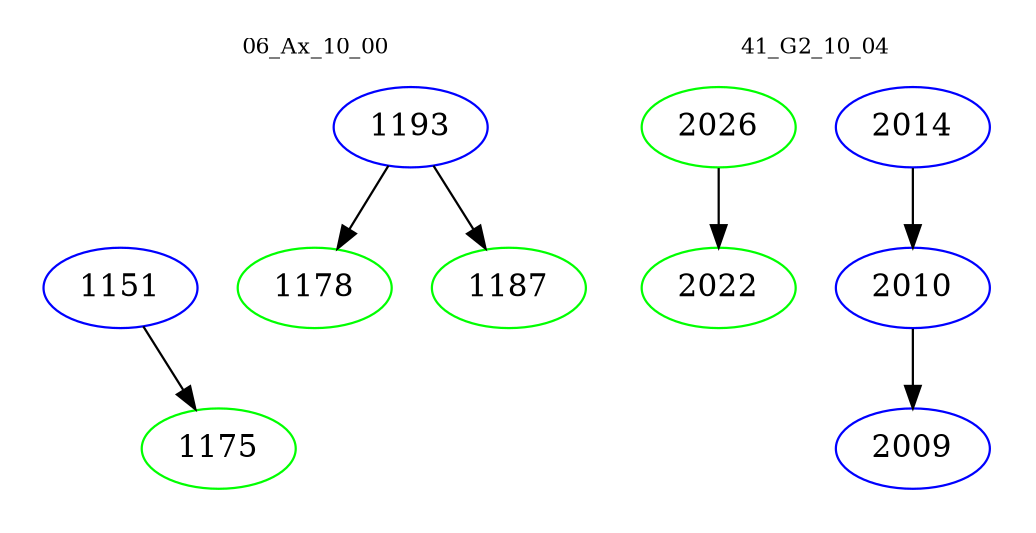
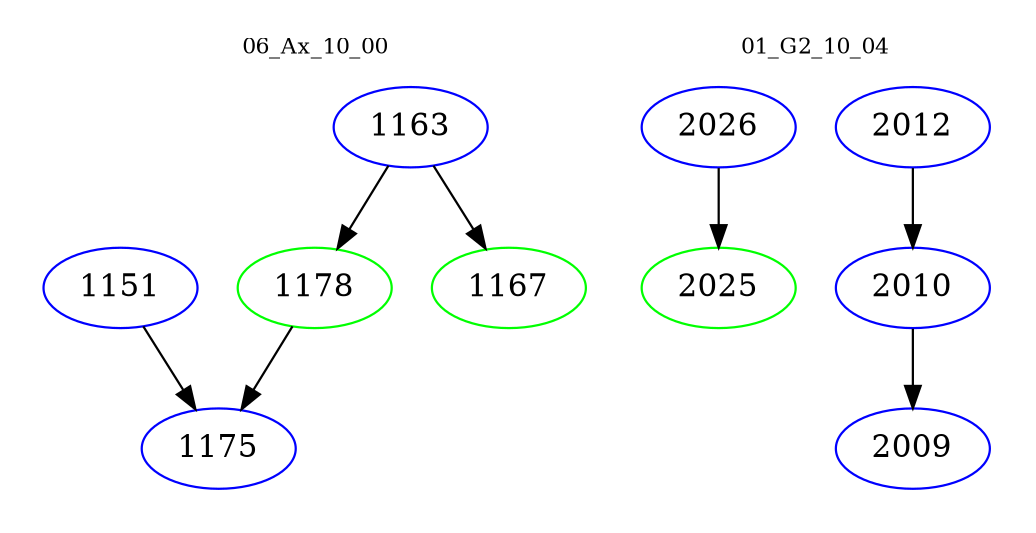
(816, 48) -> (816, 48)
(411, 127) -> (411, 127)
(719, 127) -> (719, 127)
(913, 127) -> (913, 127)
(509, 288) -> (509, 288)
(719, 288) -> (719, 288)
none -> (273, 358)
(219, 449) -> (219, 449)
